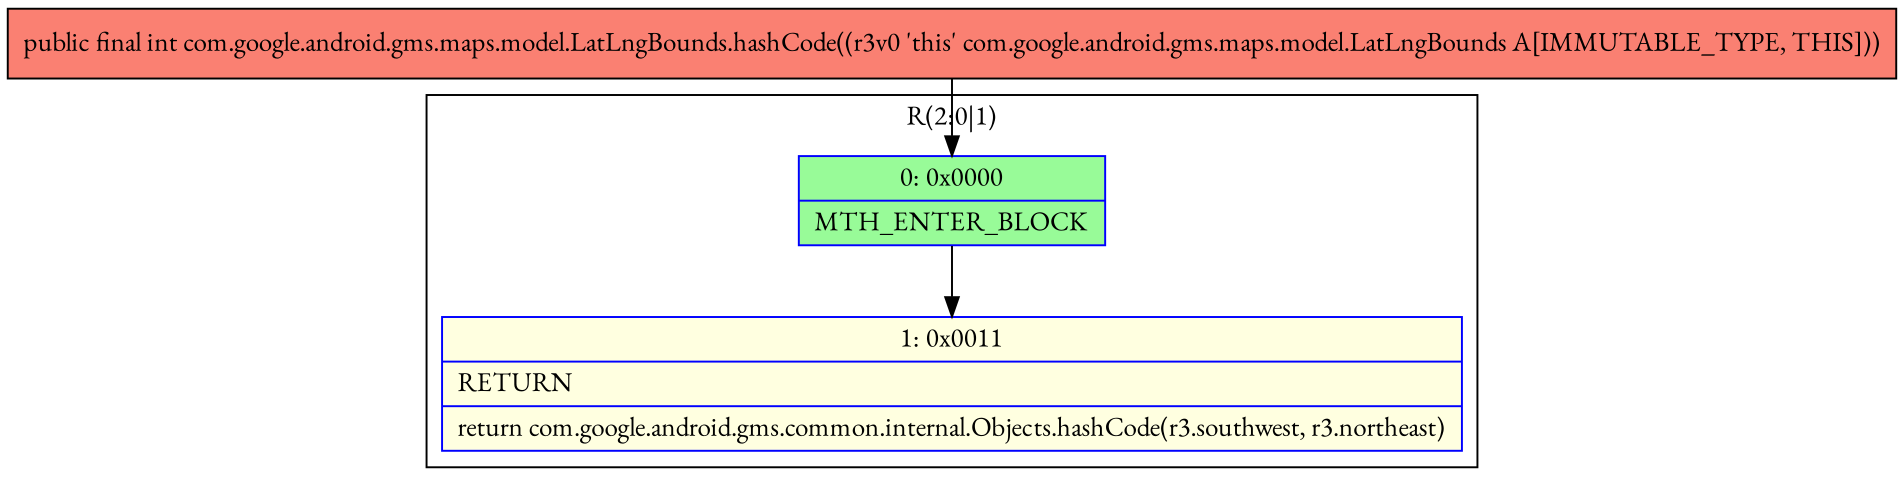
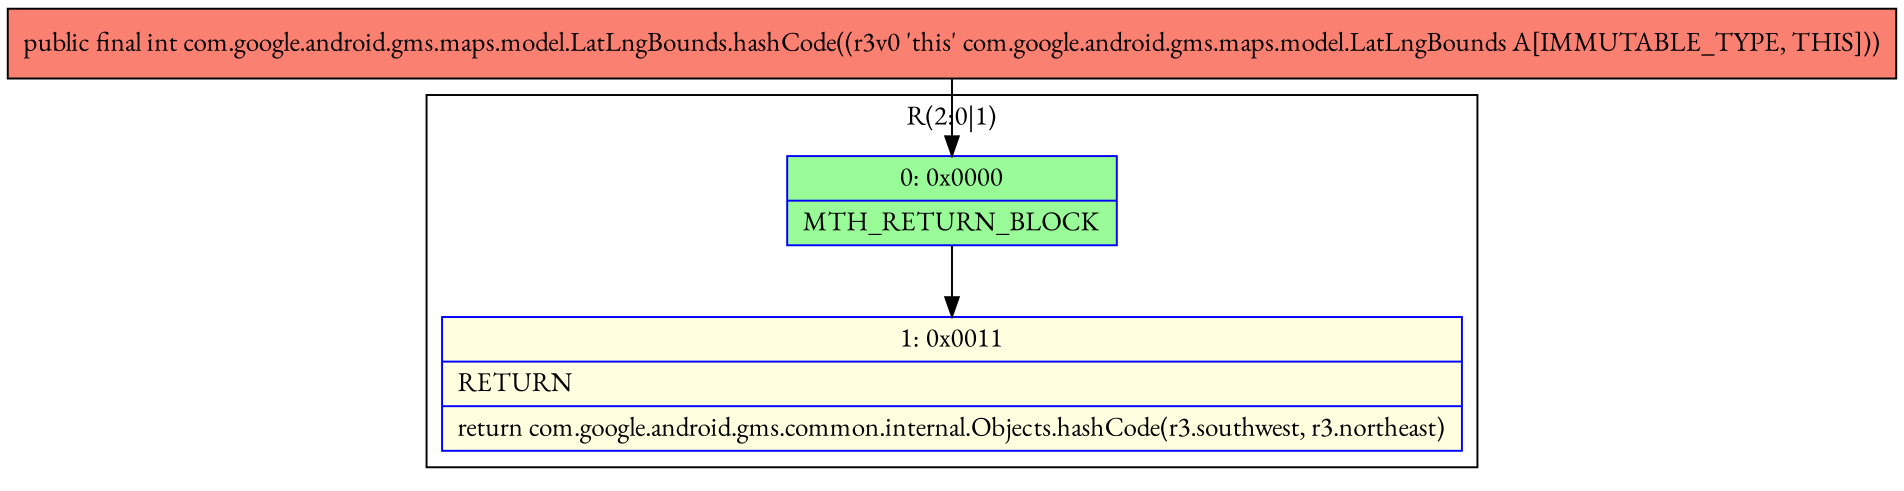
(952, 222) -> (952, 222)
